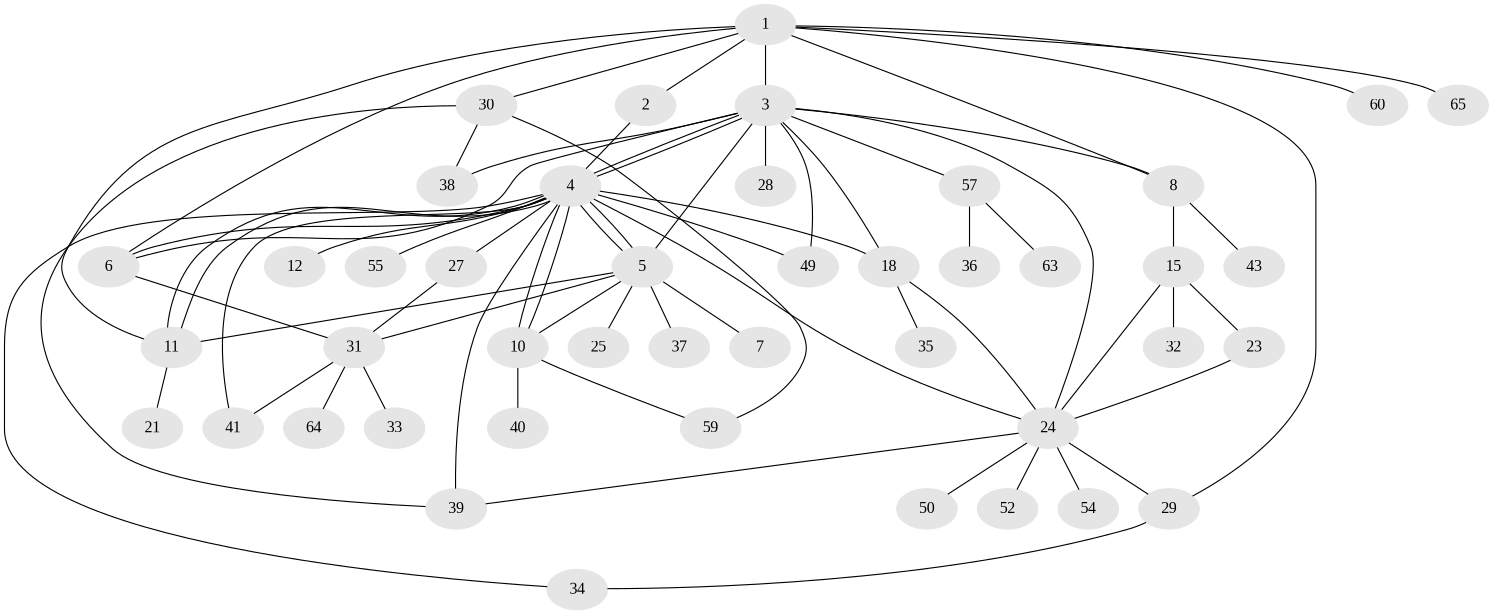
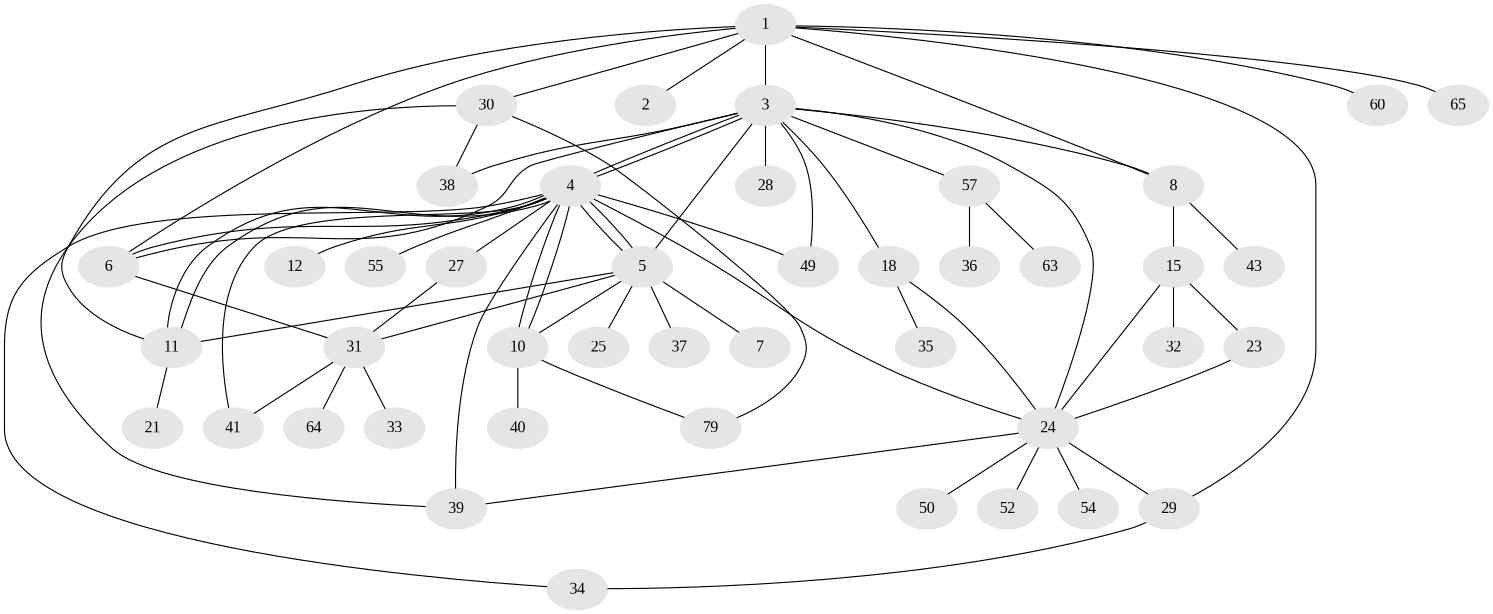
(608, 146) -> none
(734, 216) -> none
(711, 428) -> (711, 428)
